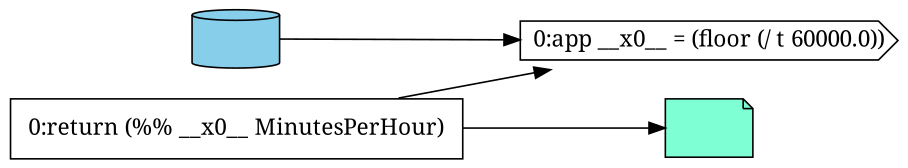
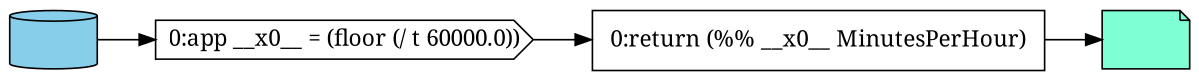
(466, 85) -> (554, 40)
